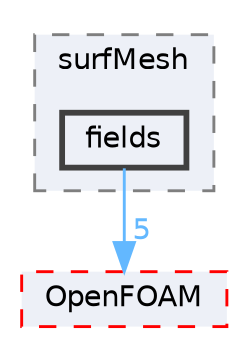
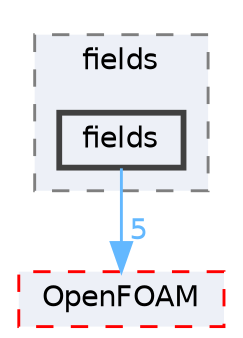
(124, 62) -> (121, 62)
